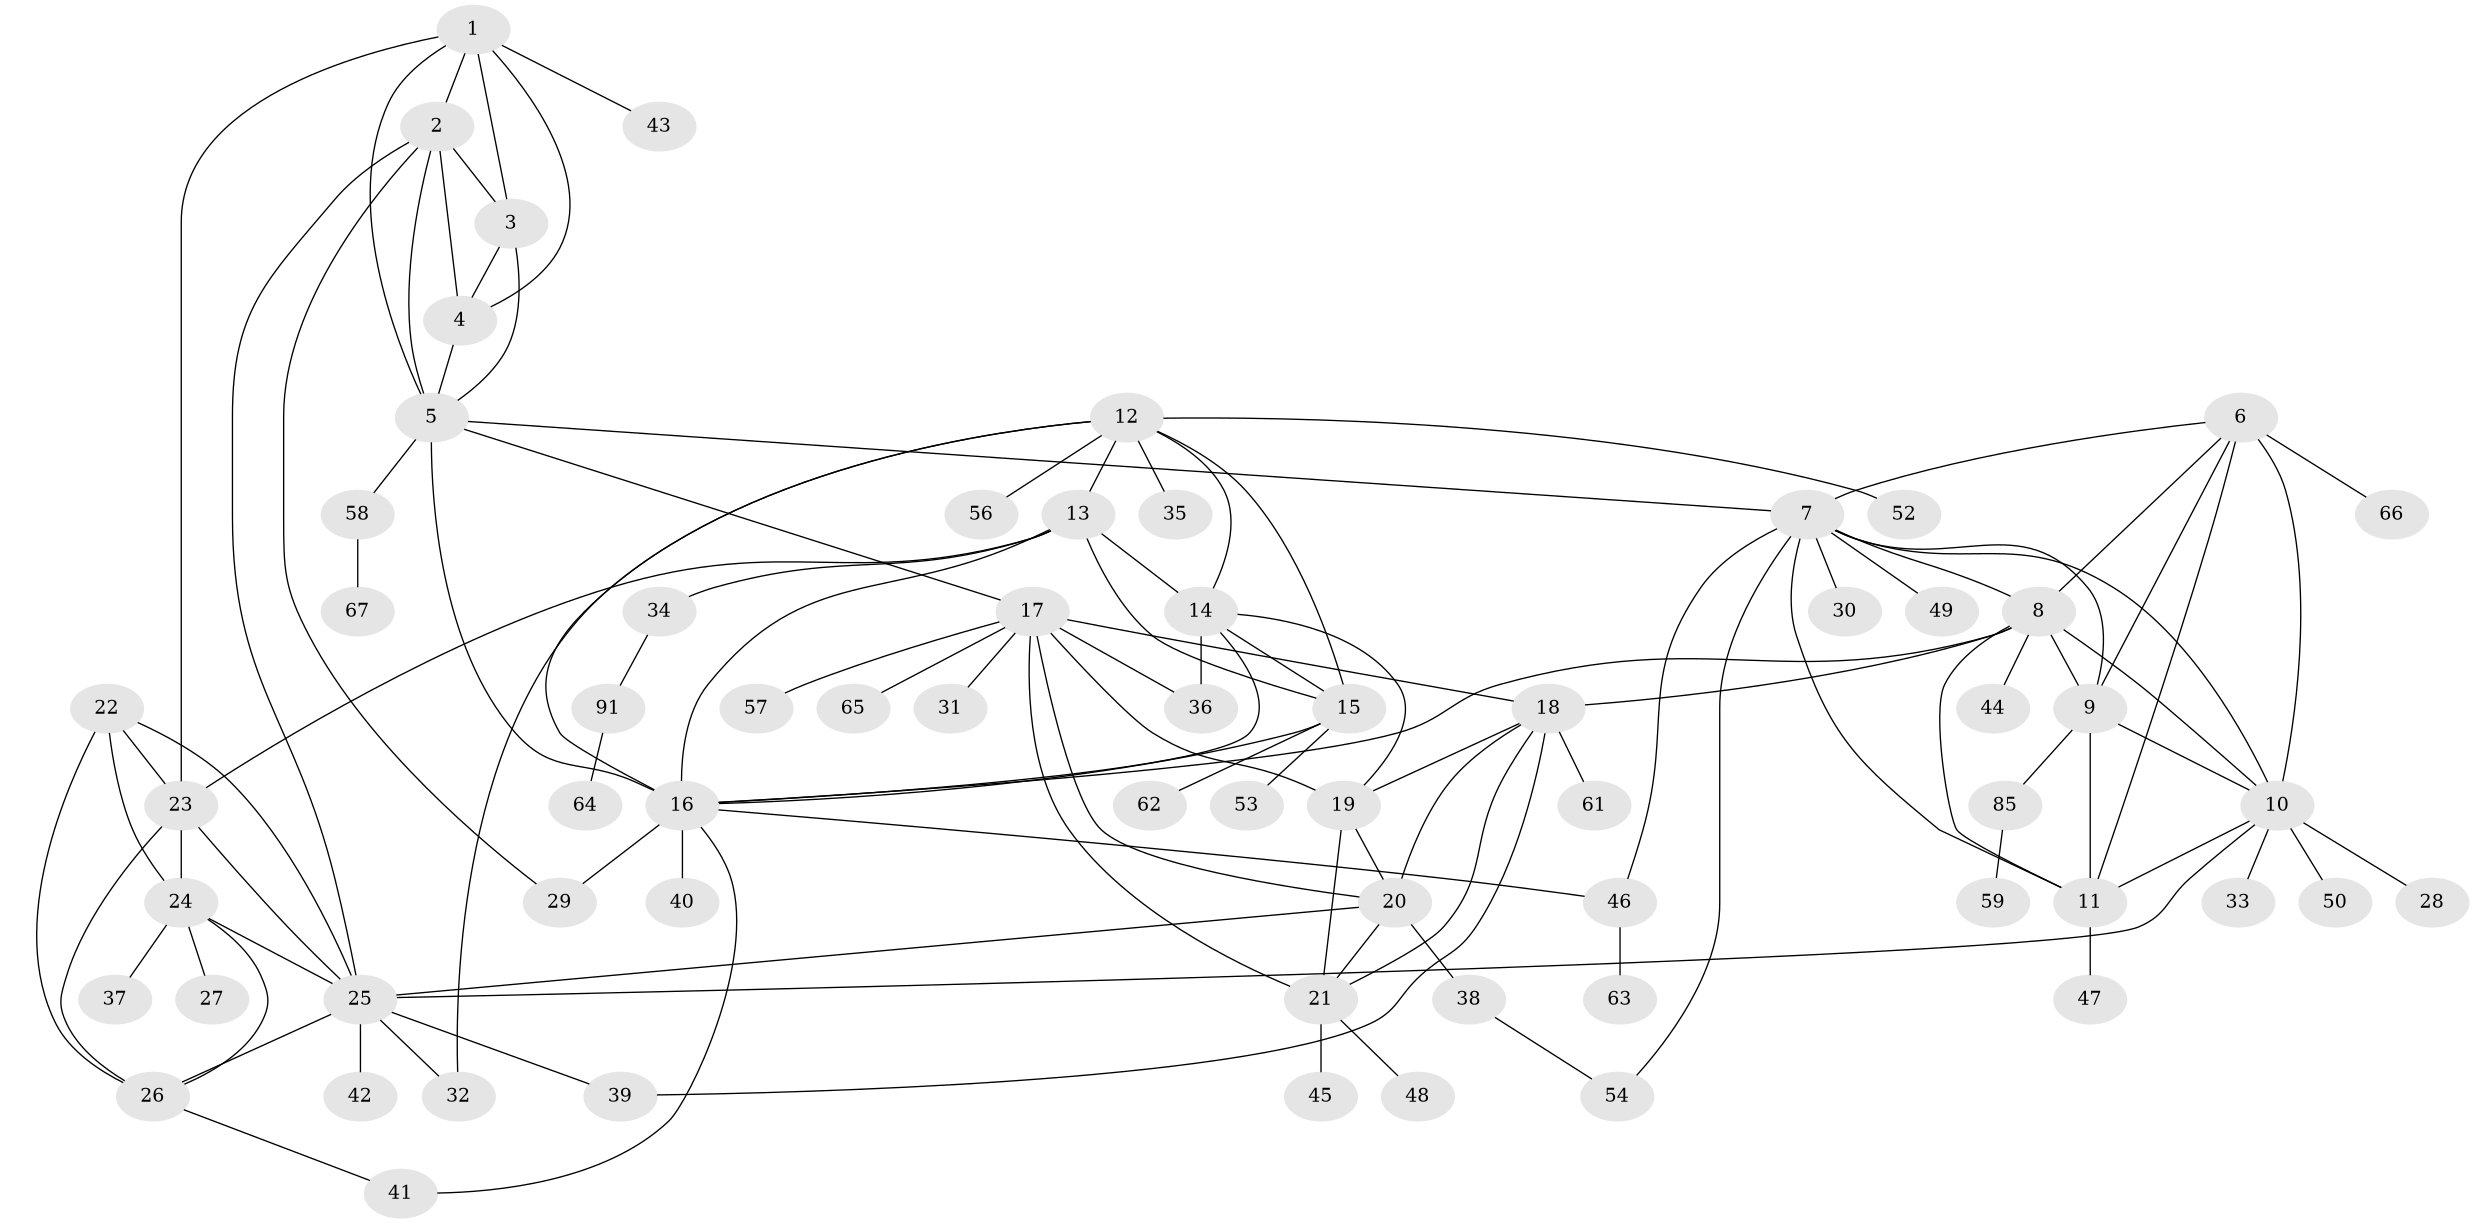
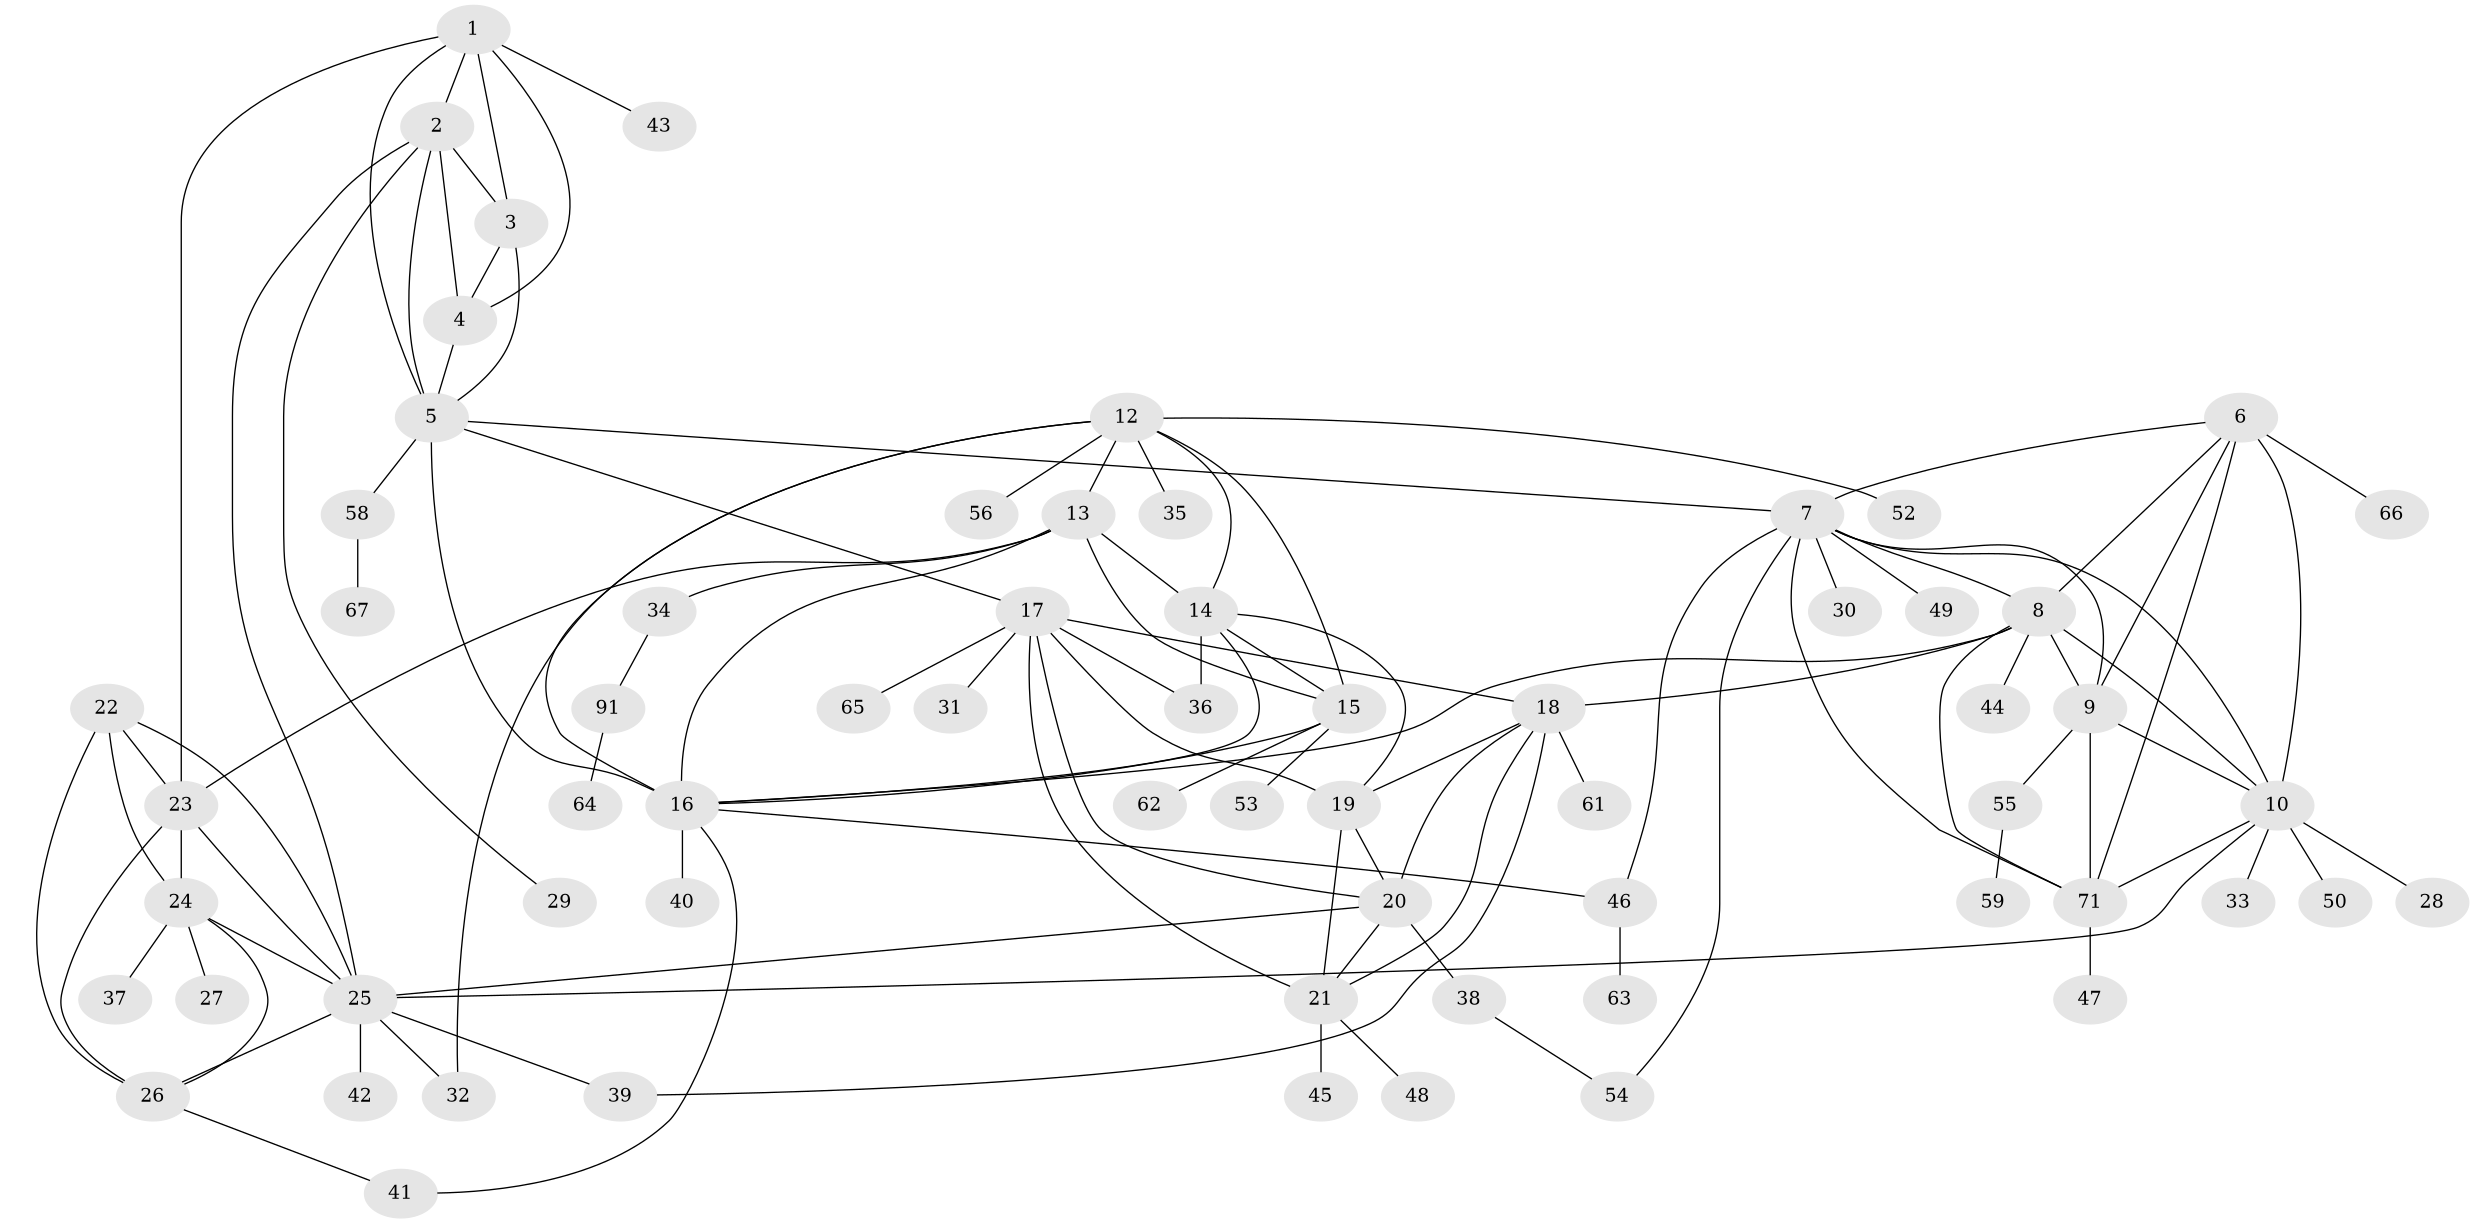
(757, 709) -> none
(2005, 806) -> (2005, 806)
(621, 854) -> none
(2090, 903) -> (2090, 903)
